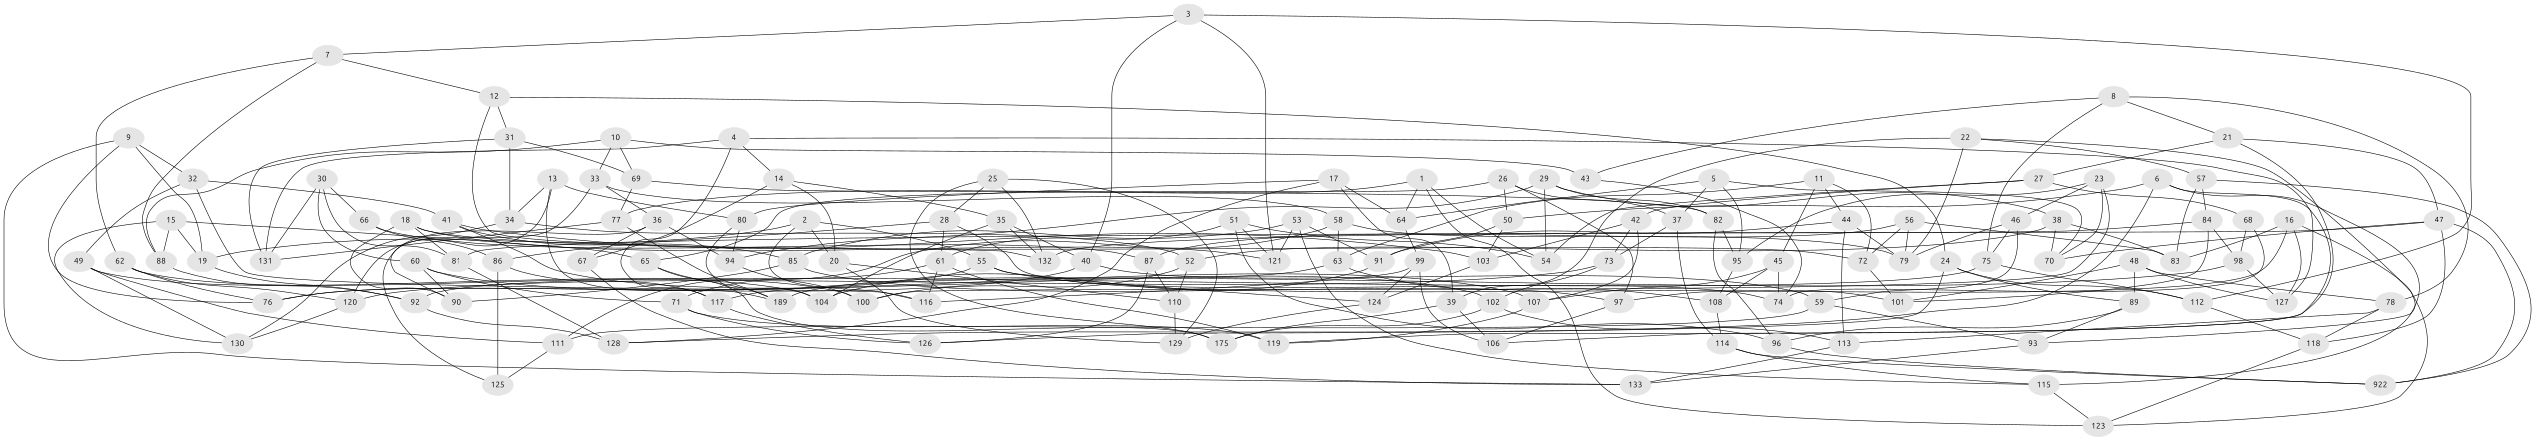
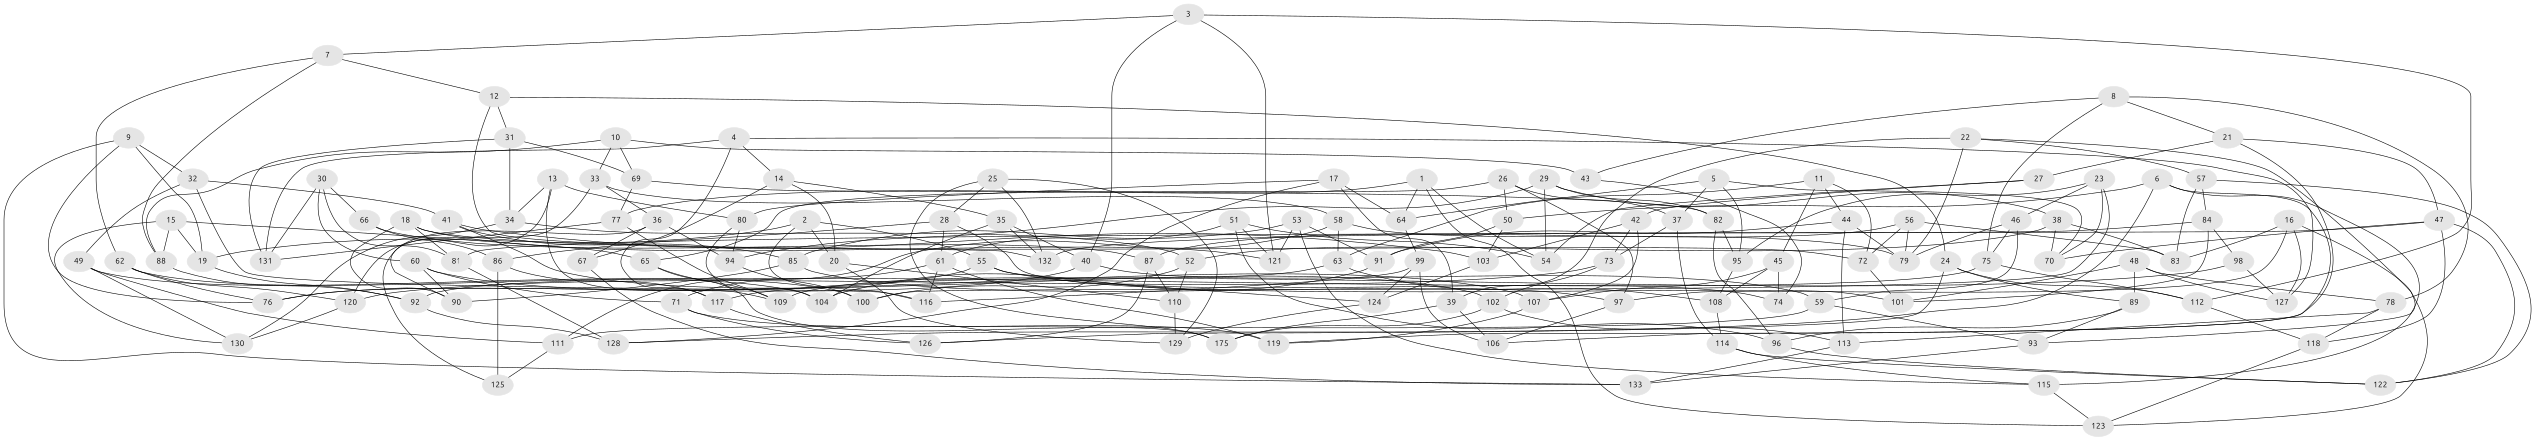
(2248, 220) -> none
(781, 303) -> (781, 303)
(2380, 385) -> (2380, 385)
